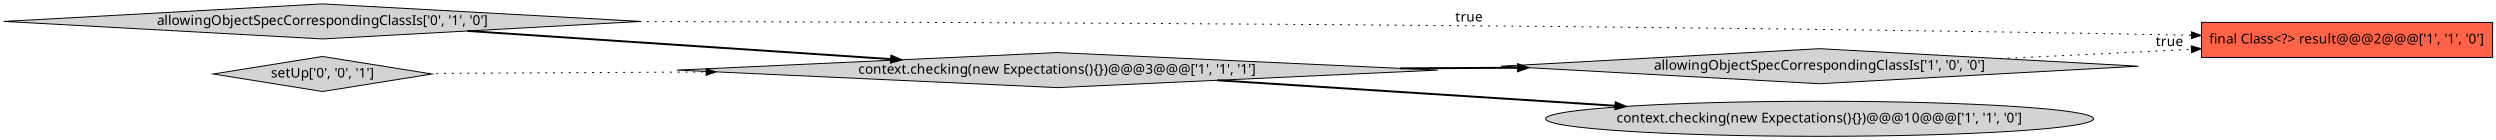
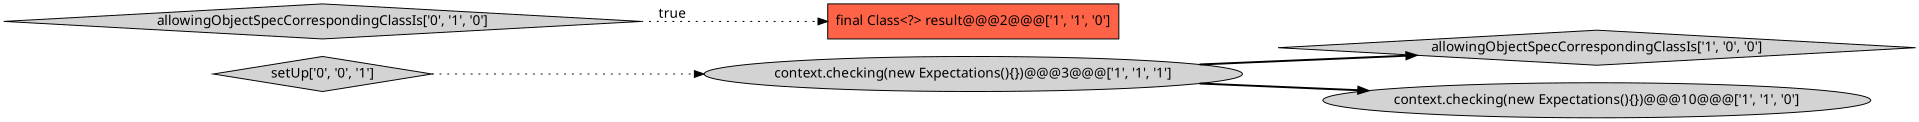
(679, 45) -> none
(2096, 54) -> none
(1057, 70) -> (973, 74)
